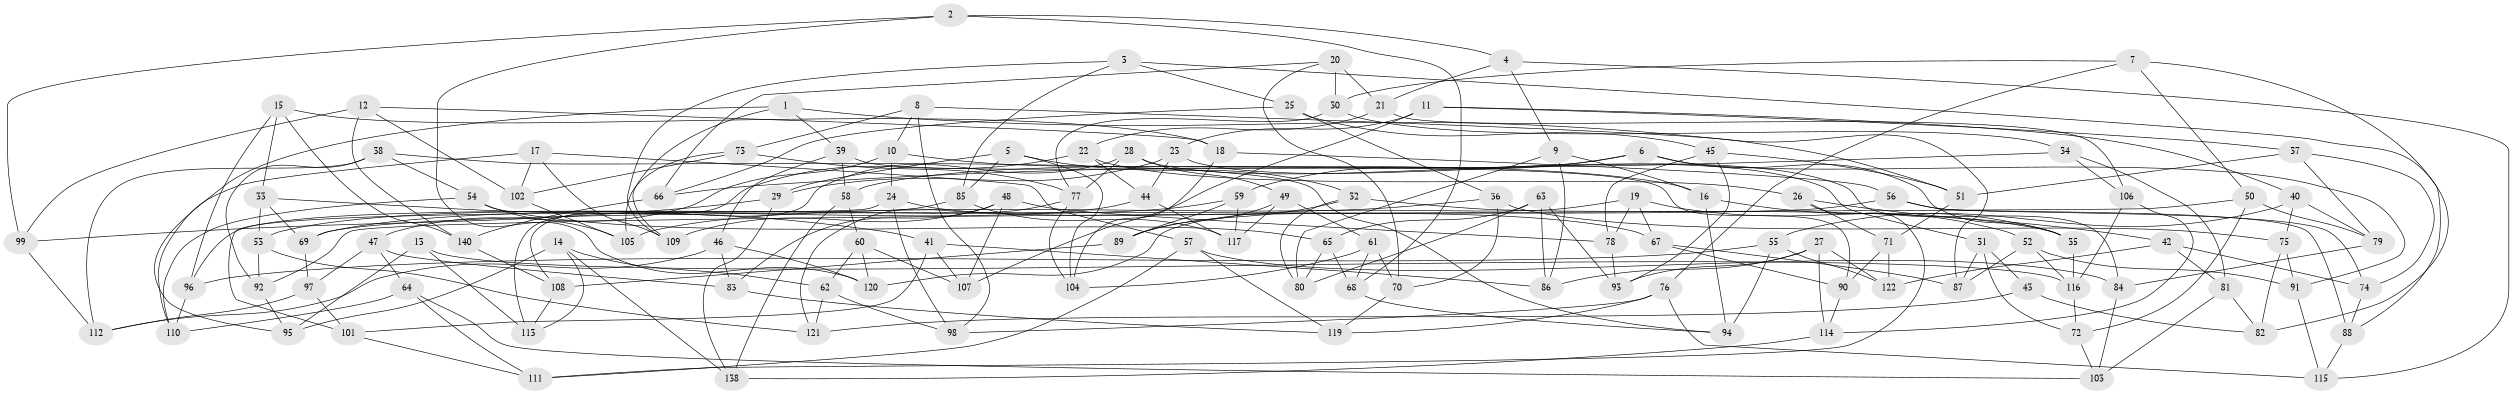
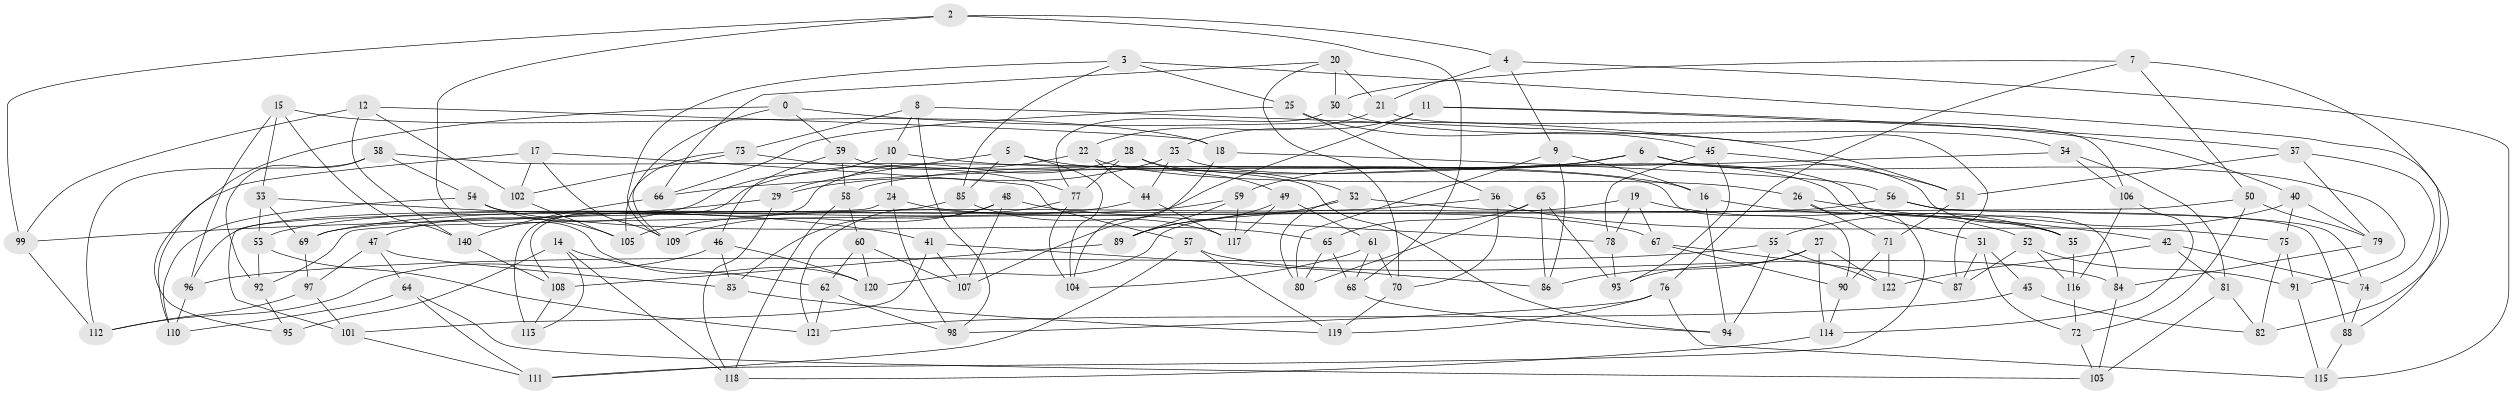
(786, 106) -> (786, 106)
(419, 243) -> none
(732, 379) -> (732, 379)
